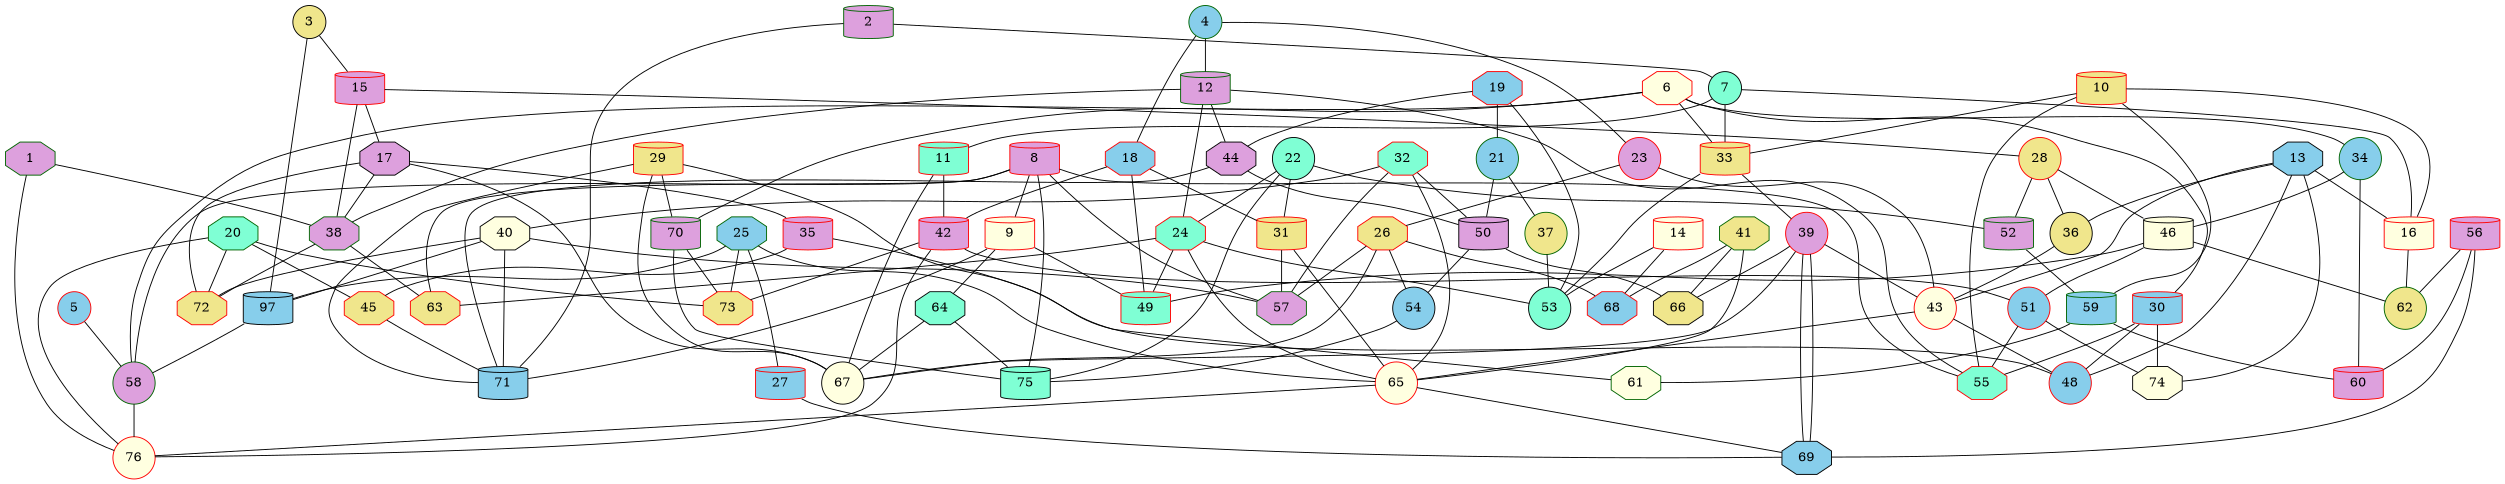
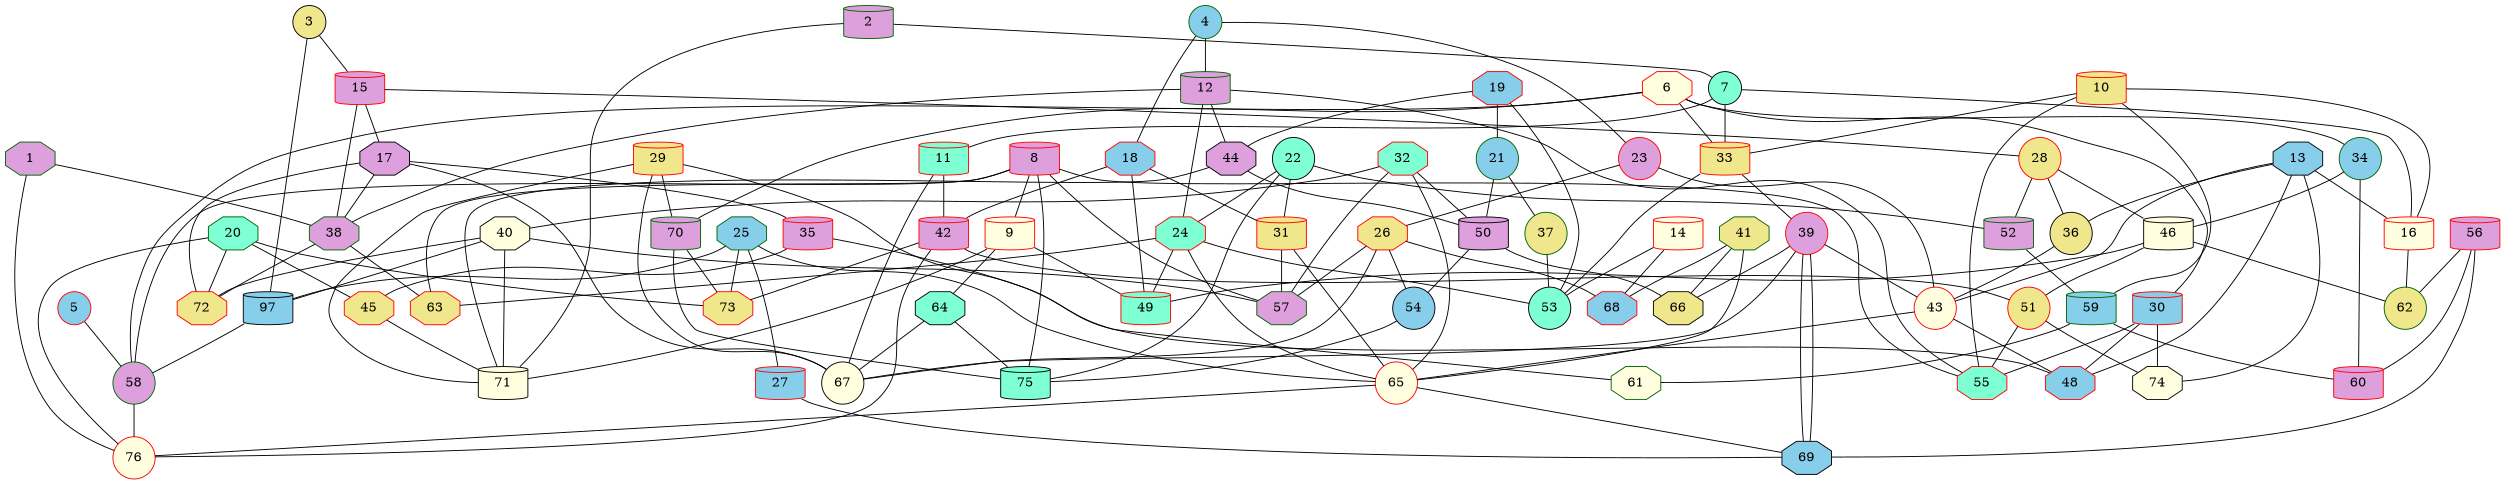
(2029, 308) -> (2029, 308)
(503, 383) -> (503, 383)
(2070, 383) -> (2070, 383)
